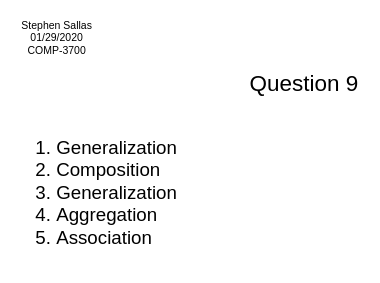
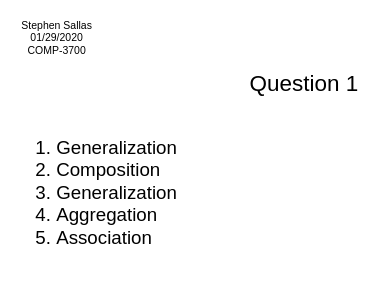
(305, 83) -> (305, 83)
